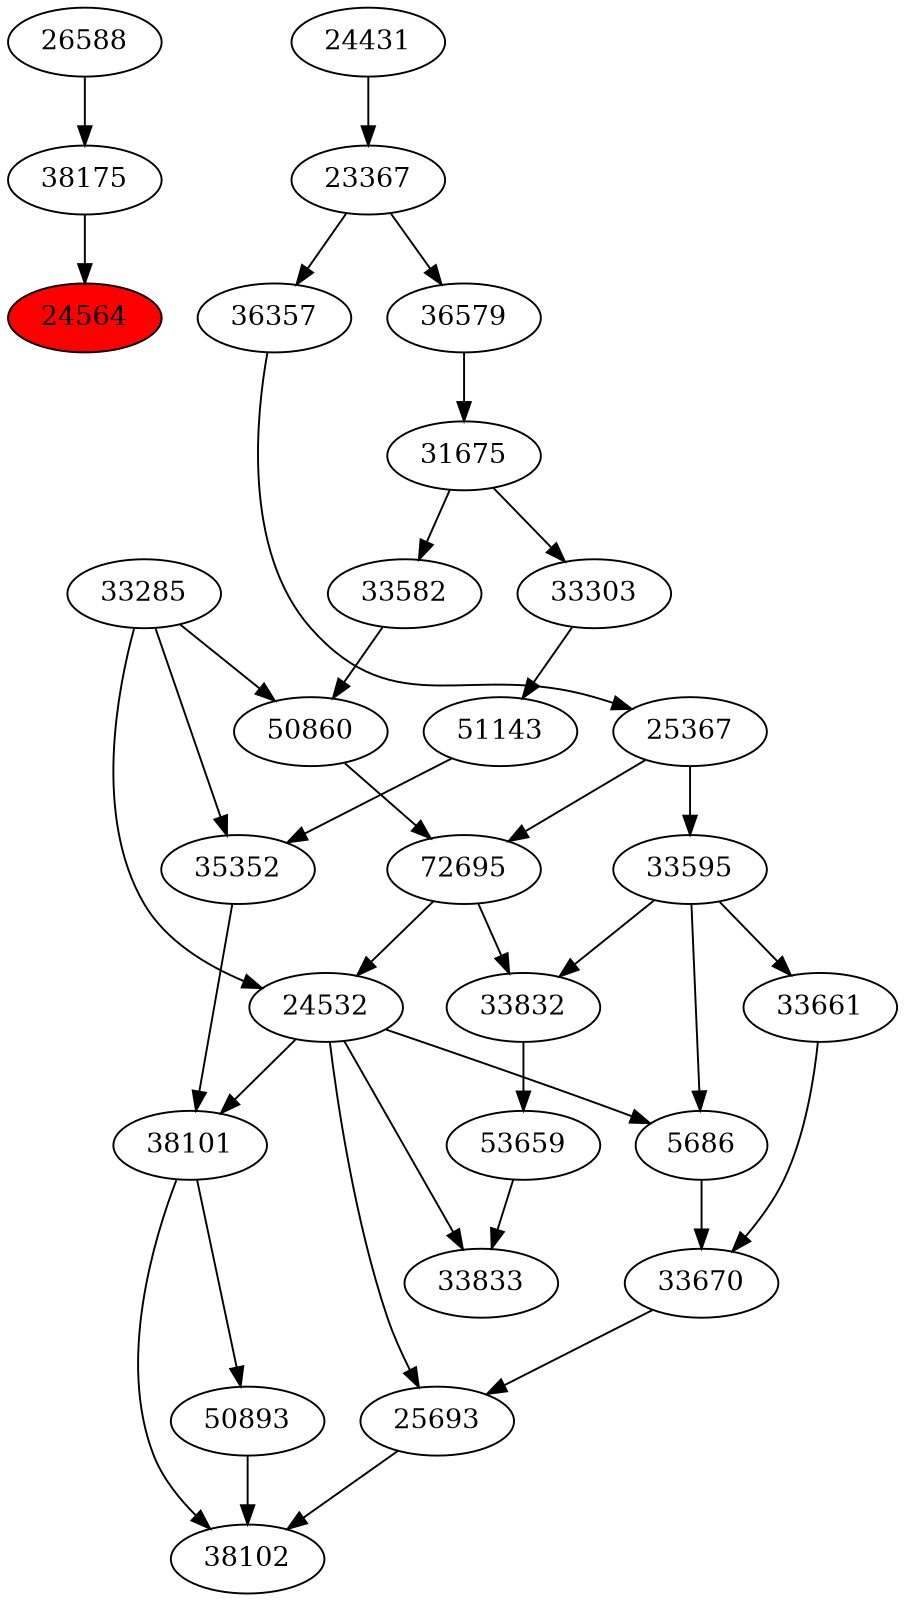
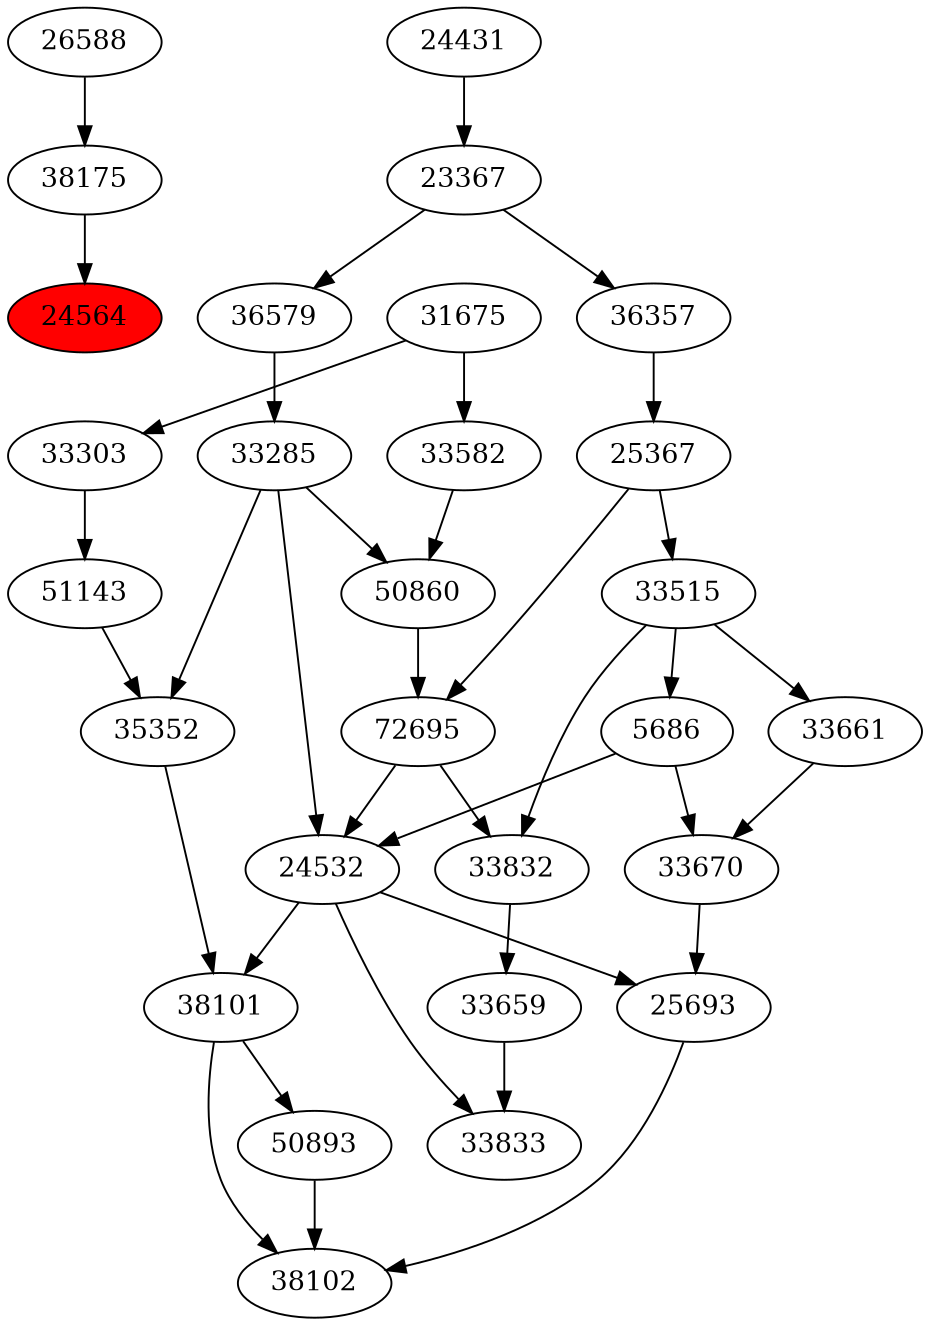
(464, 377) -> (274, 374)
(690, 870) -> (679, 594)
(509, 1072) -> (507, 796)
(523, 1145) -> (504, 1007)
